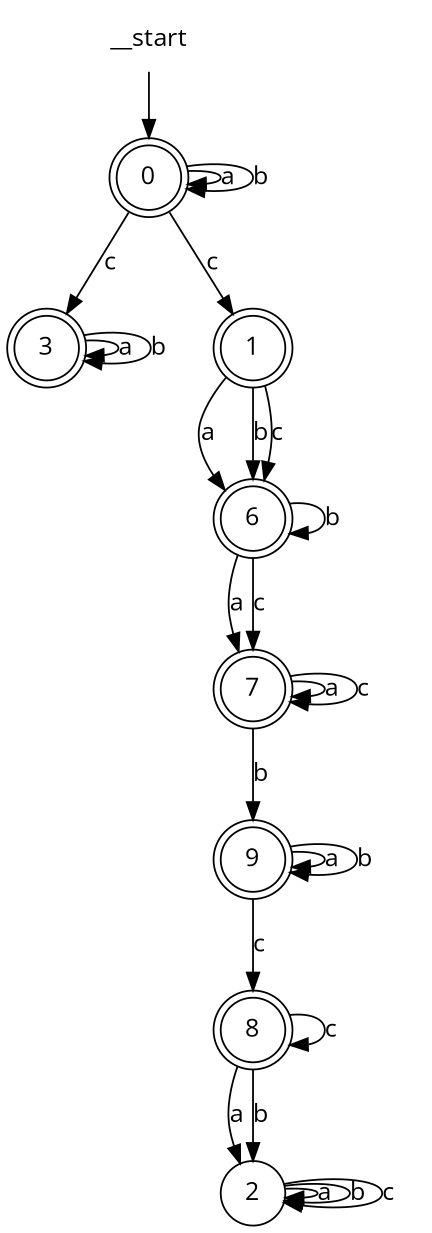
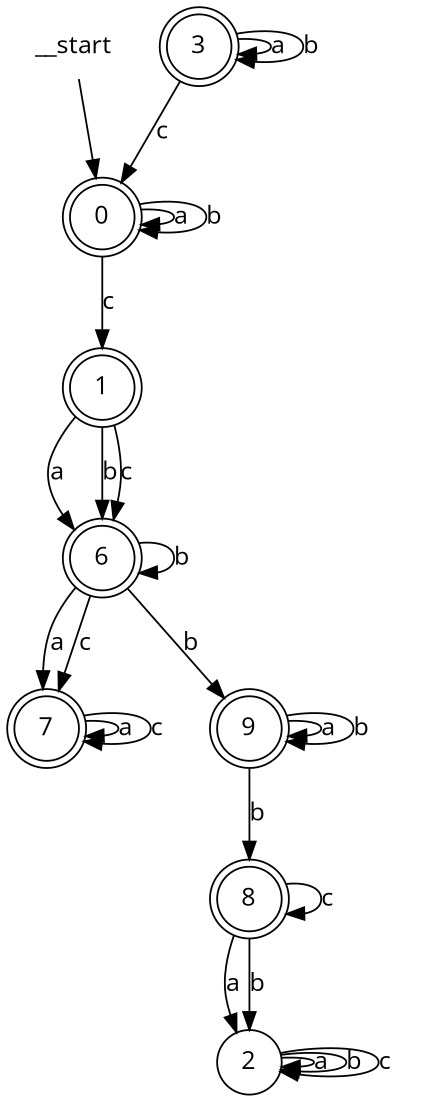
(102, 255) -> (155, 124)
(253, 765) -> (170, 637)
(259, 945) -> (258, 814)
